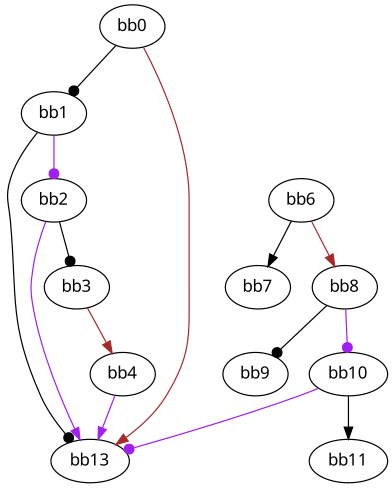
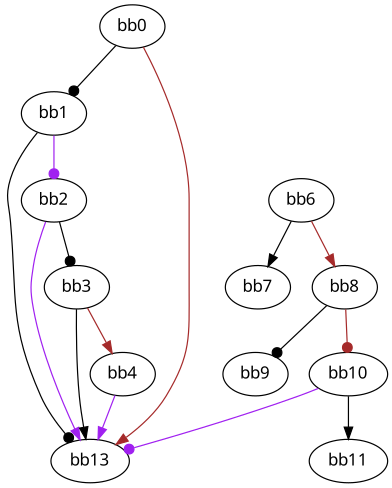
(346, 326) -> (346, 326)
none -> (77, 368)
